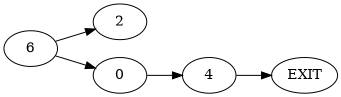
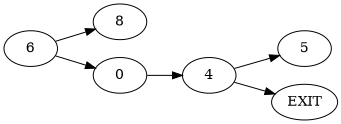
(120, 22) -> (120, 22)
none -> (305, 49)
